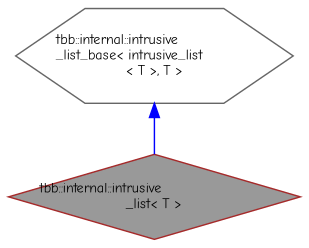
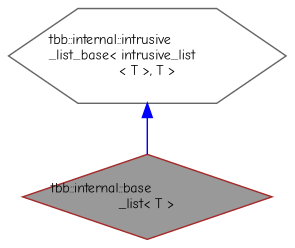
(154, 197) -> (147, 197)
